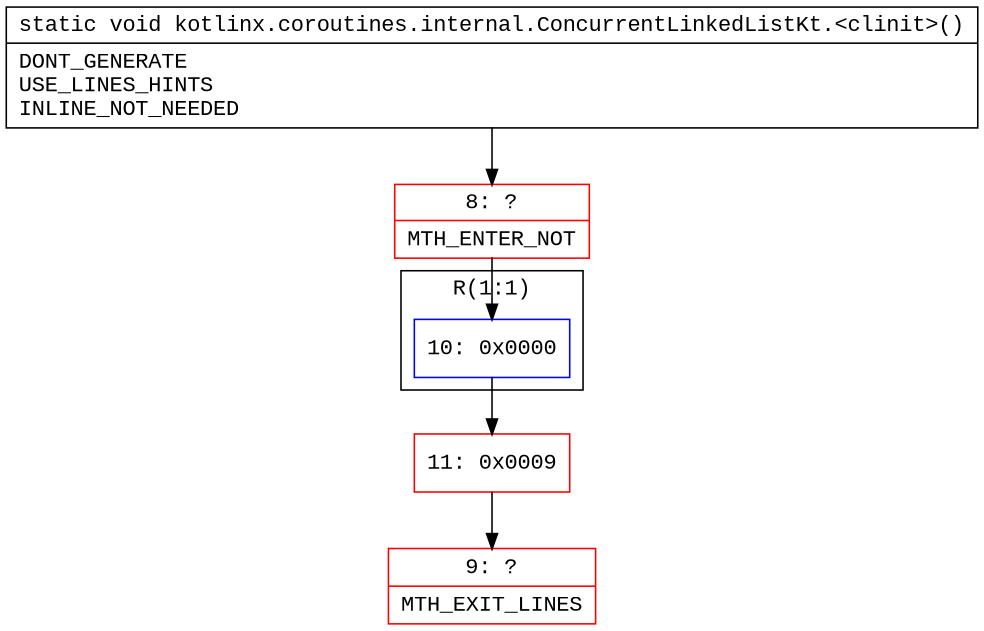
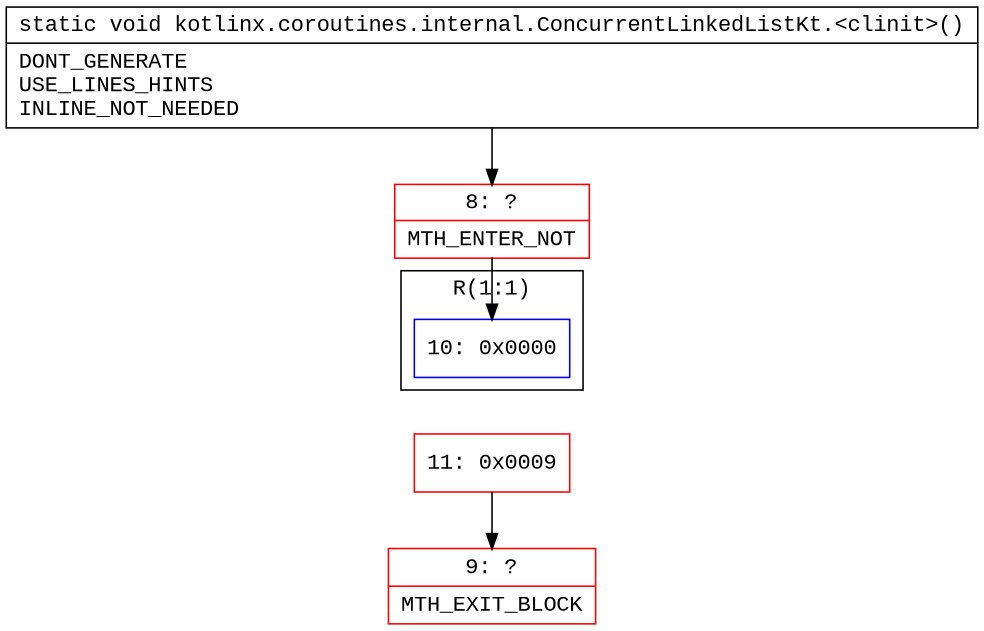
(492, 400) -> none
(492, 604) -> (492, 604)
